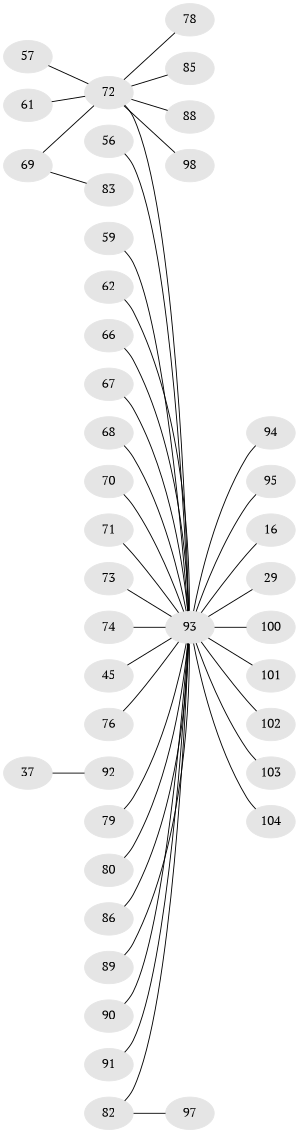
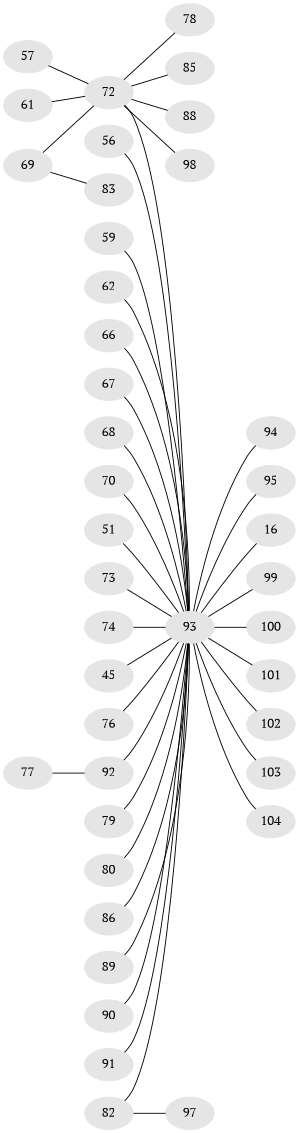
(109, 530) -> (109, 530)
(271, 579) -> (271, 579)
none -> (158, 704)
(28, 773) -> (28, 773)
